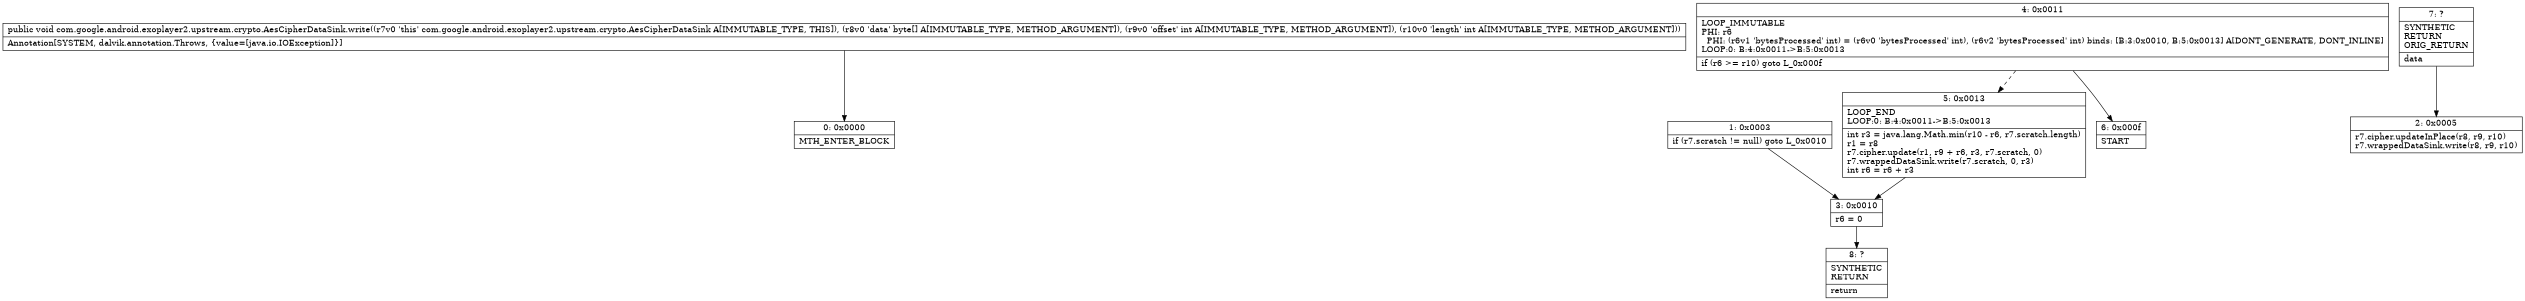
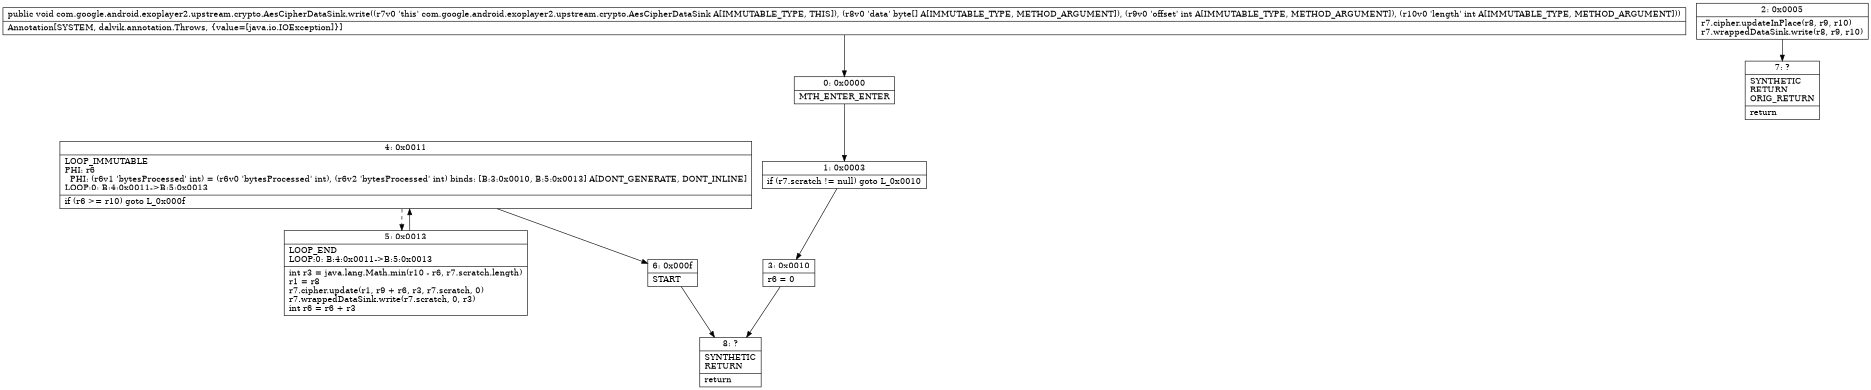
(2413, 59) -> (1763, 112)
(2436, 88) -> (1782, 47)
none -> (844, 130)
(844, 141) -> (844, 97)
(1893, 187) -> (410, 223)
none -> (696, 309)
